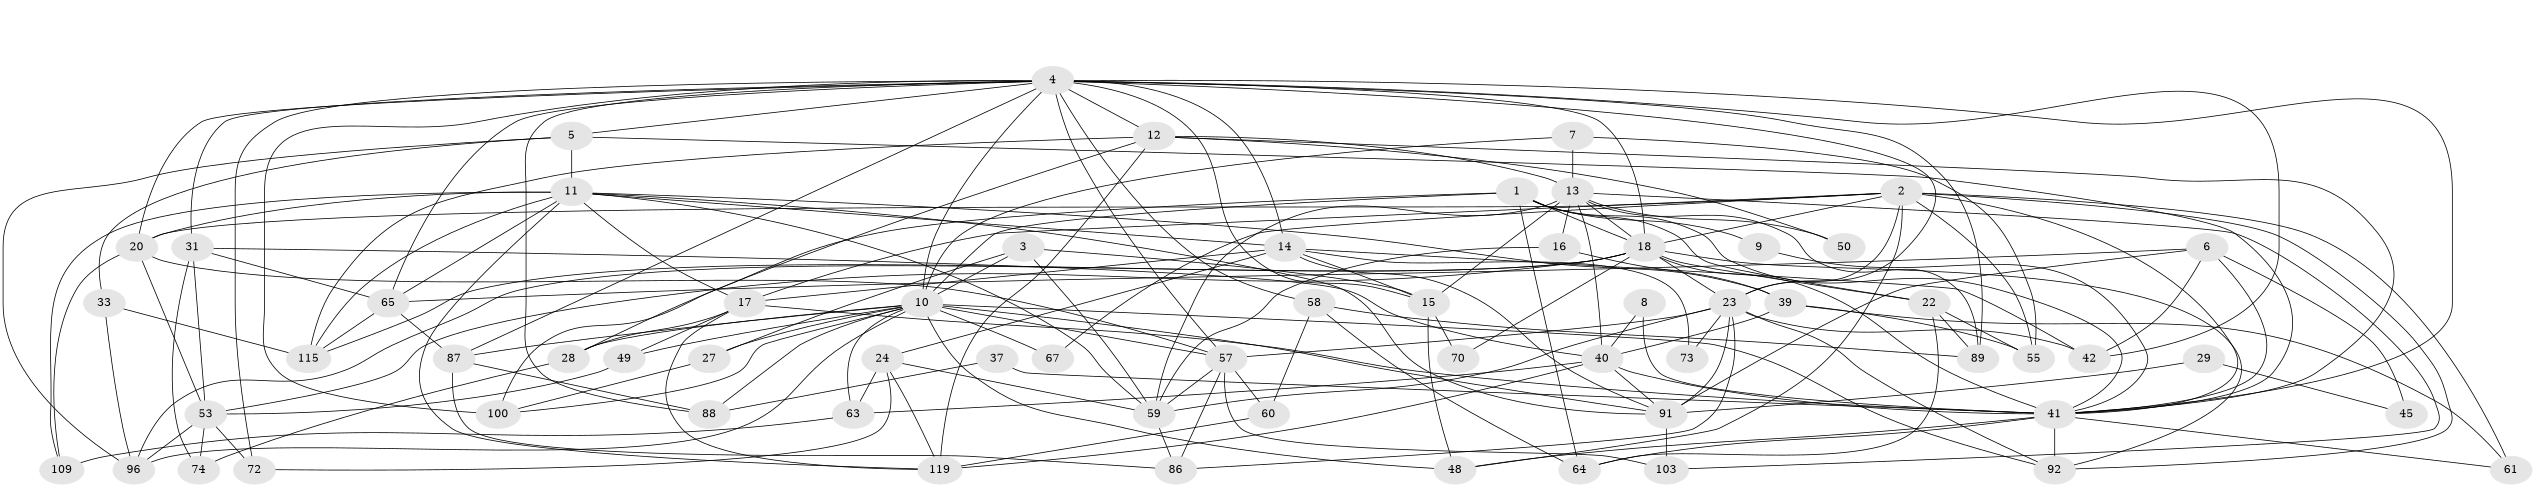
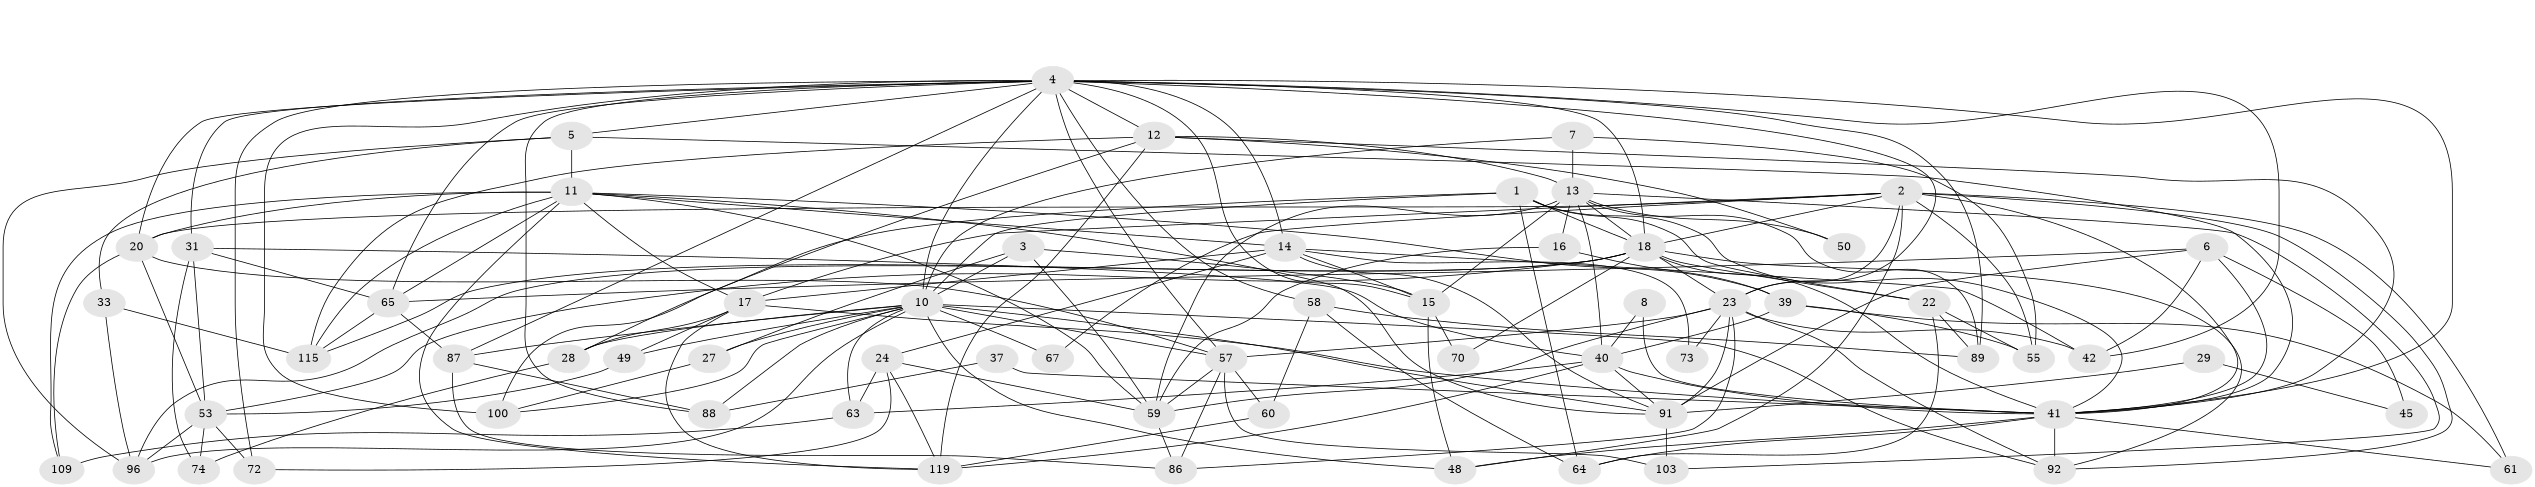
(1759, 247) -> none
